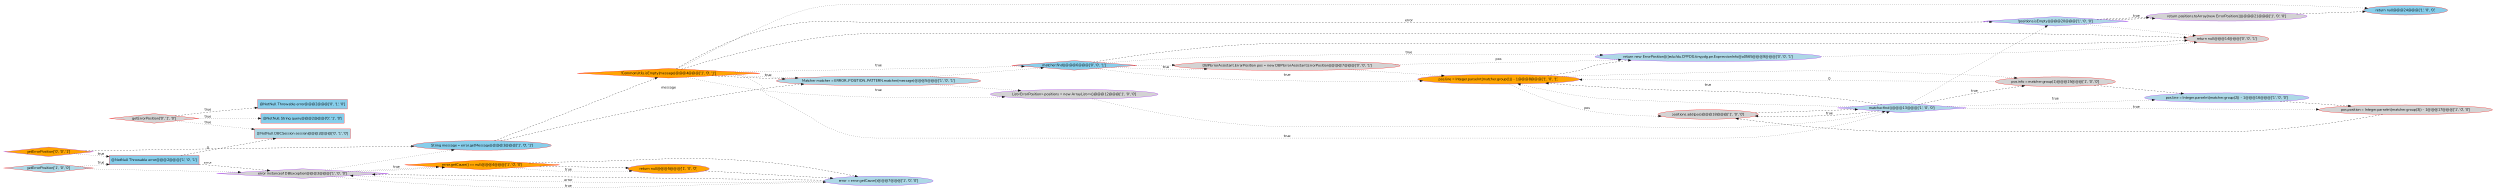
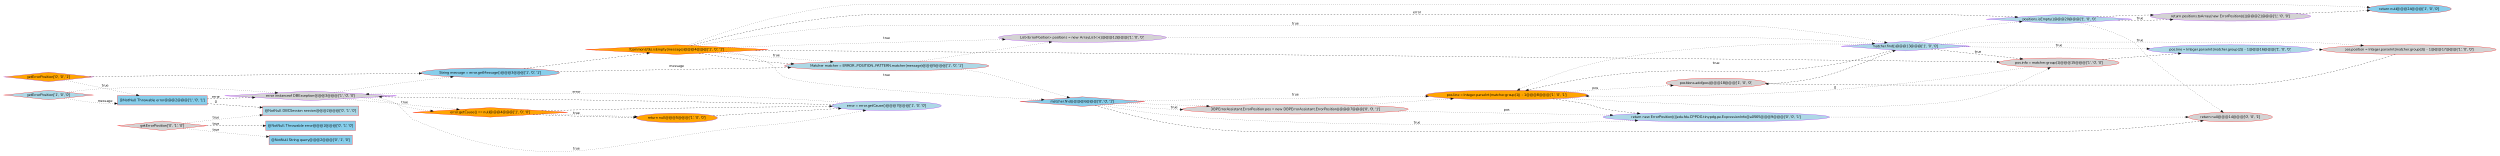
(1431, 33) -> (1376, 56)
(1819, 116) -> none
(101, 163) -> (105, 101)
